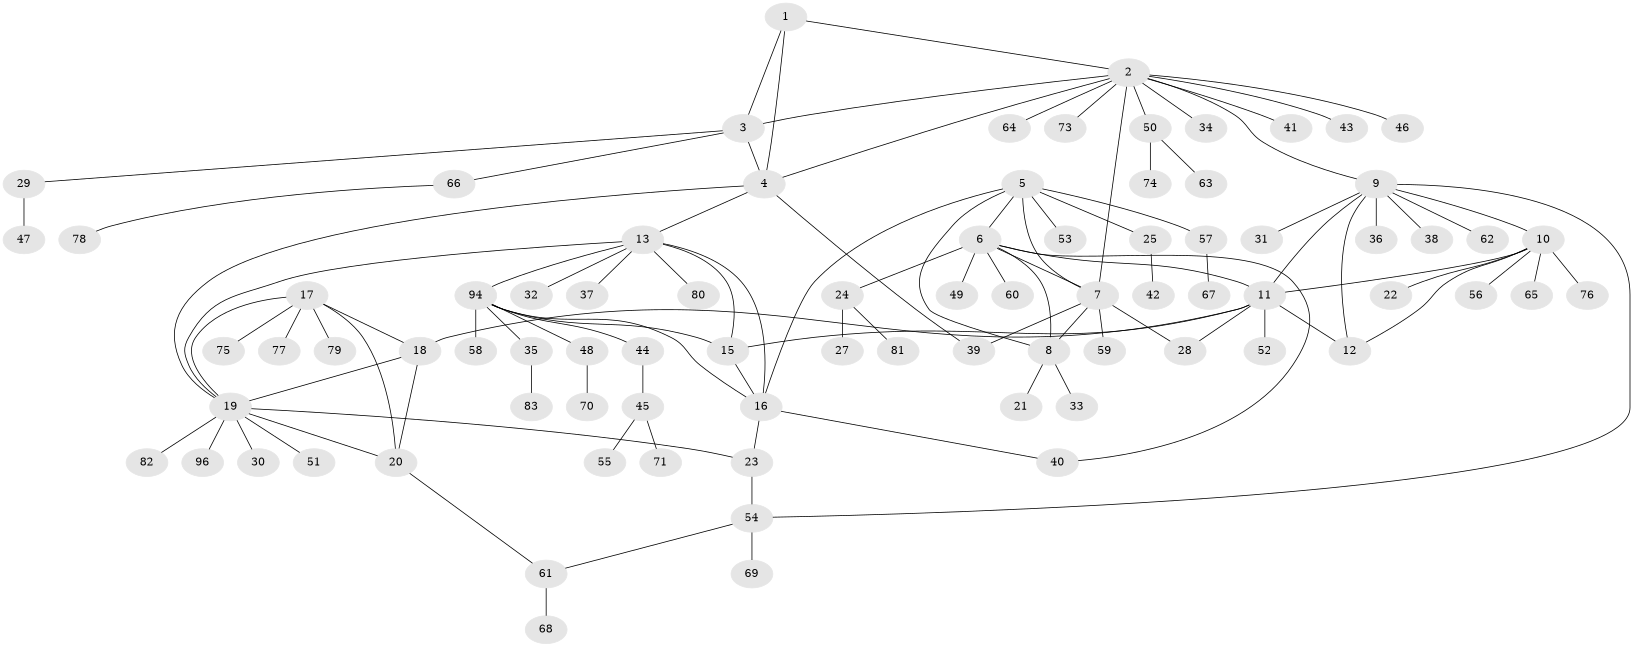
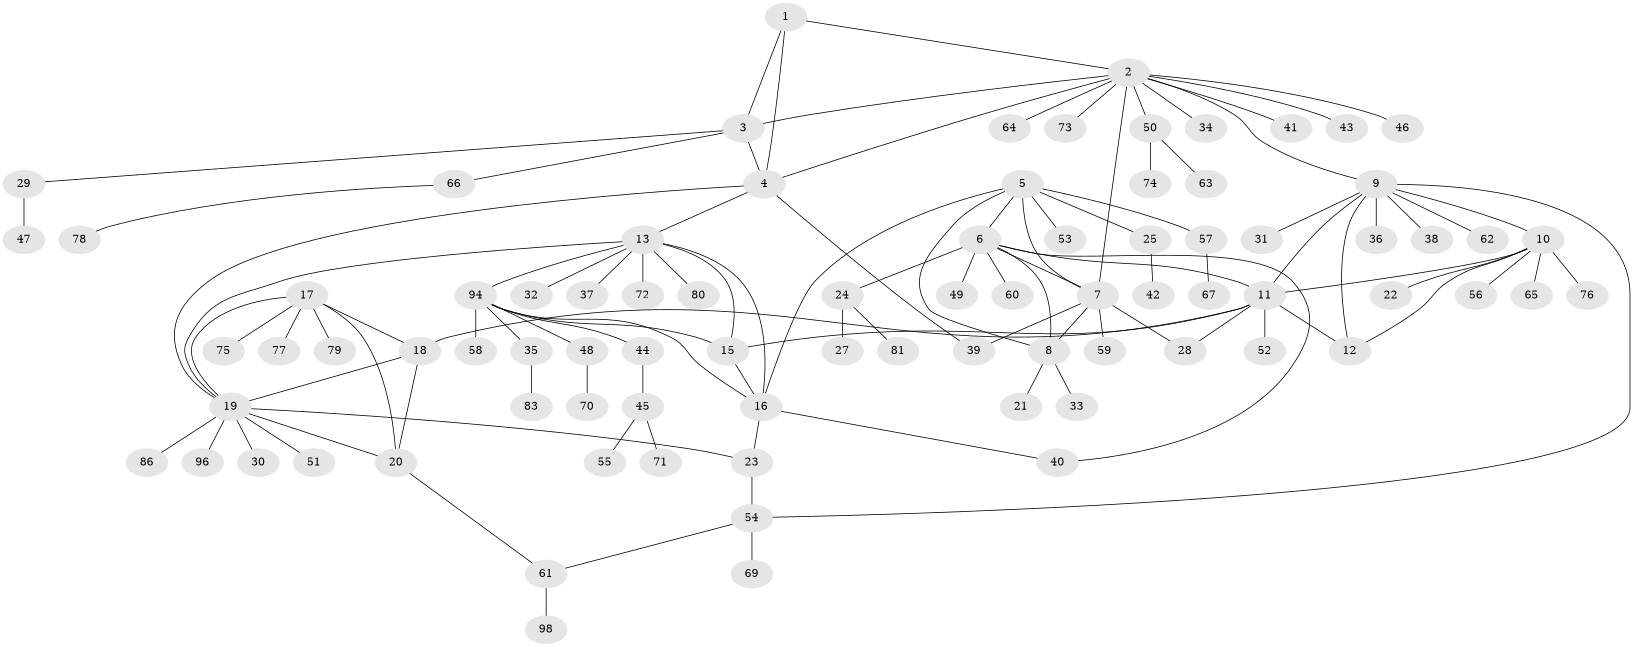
none -> (643, 296)
(147, 463) -> (147, 463)
(546, 630) -> (546, 630)
